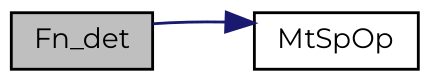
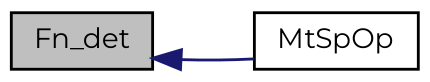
(189, 22) -> (218, 60)
